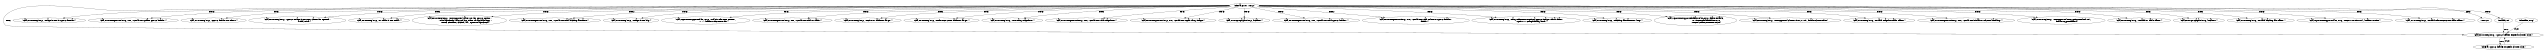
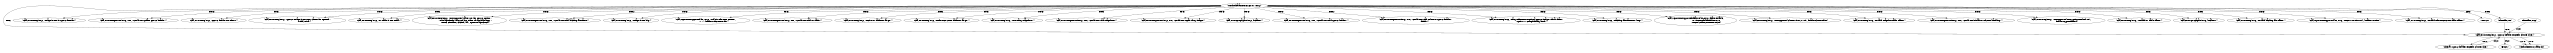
(1244, 6) -> (1244, 6)
(2504, 20) -> (2505, 20)
none -> (2505, 47)
none -> (2532, 47)
